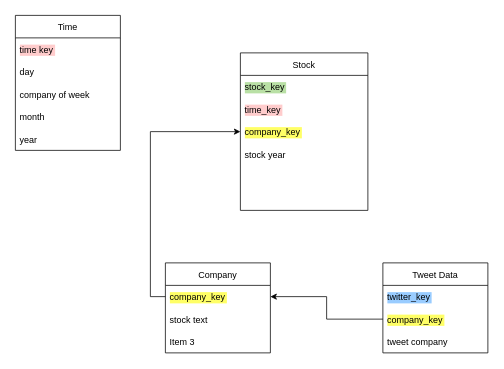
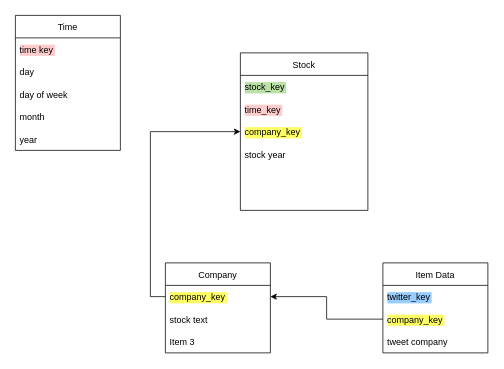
(55, 95) -> (45, 95)
(435, 275) -> (435, 275)
